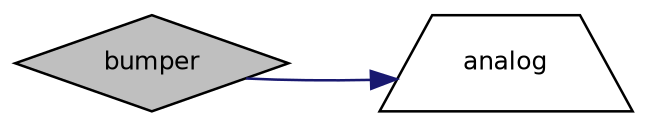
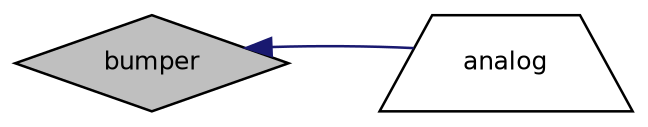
(309, 80) -> (343, 46)
